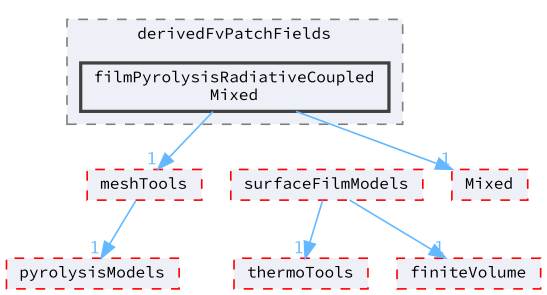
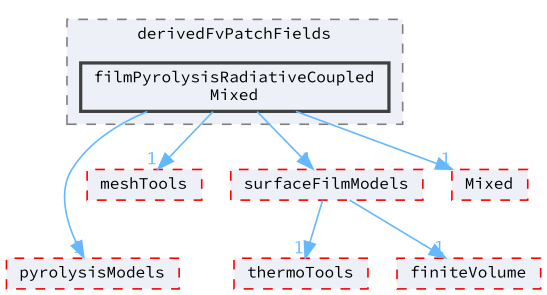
none -> (279, 134)
(123, 222) -> (78, 161)
